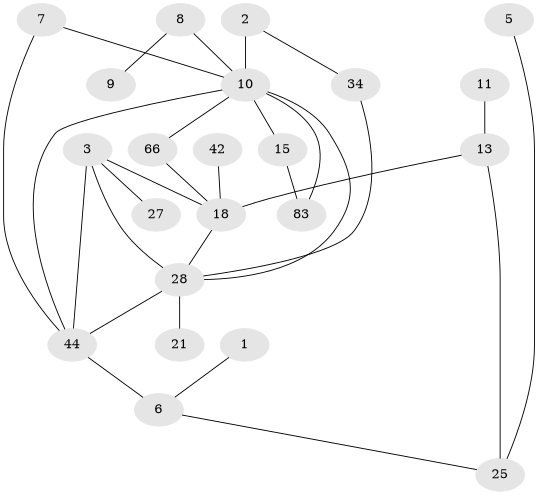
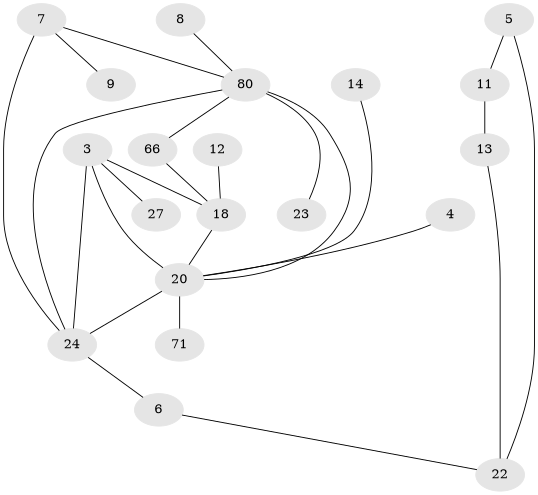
(246, 20) -> none
(151, 48) -> (76, 52)
none -> (497, 52)
(246, 85) -> (246, 85)
(356, 85) -> (356, 85)
(218, 150) -> (218, 150)
(283, 150) -> none
(357, 177) -> none
(302, 215) -> (302, 215)
none -> (450, 215)
(180, 280) -> (180, 280)
(72, 345) -> (72, 345)
(180, 345) -> (180, 345)
(245, 345) -> none
(500, 475) -> (500, 475)
